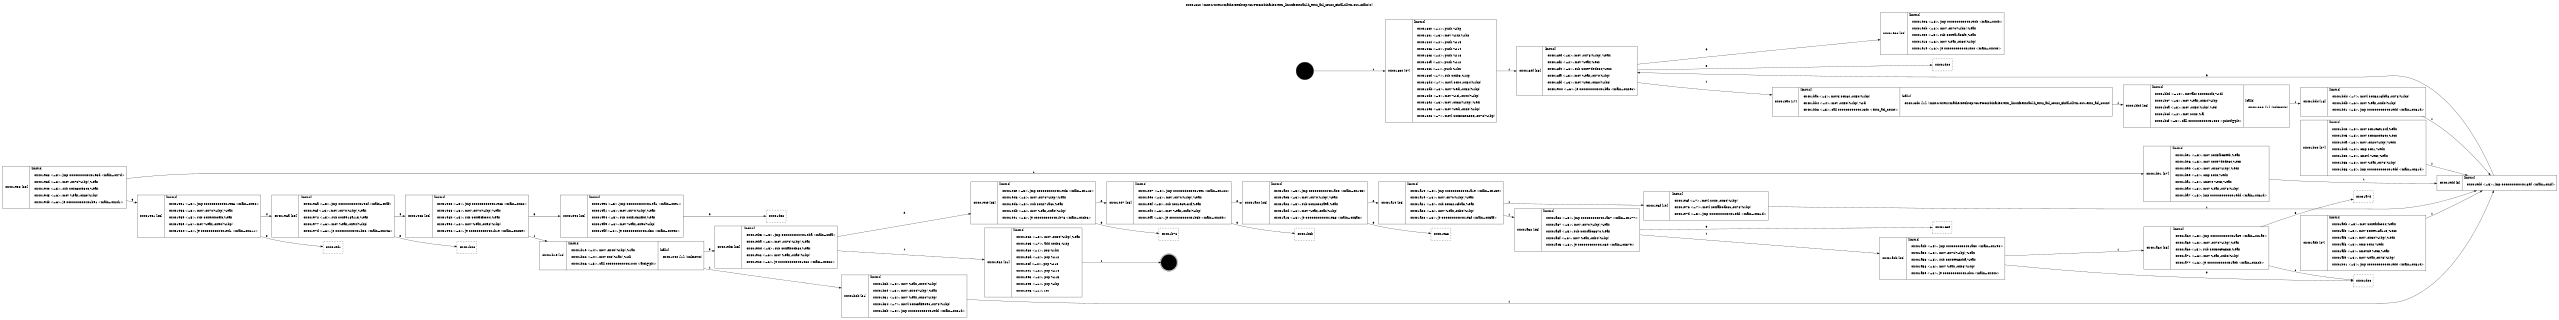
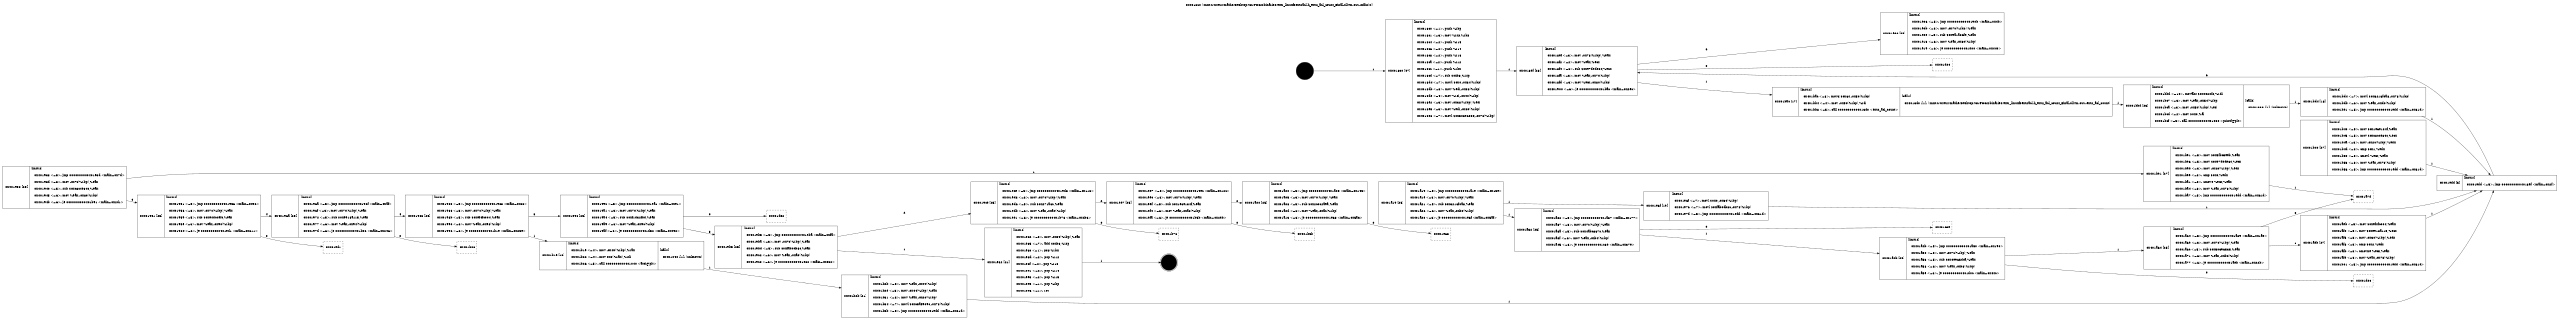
(2352, 183) -> (2310, 191)
(1372, 203) -> none
(708, 251) -> (698, 231)
(2310, 275) -> (2284, 246)
